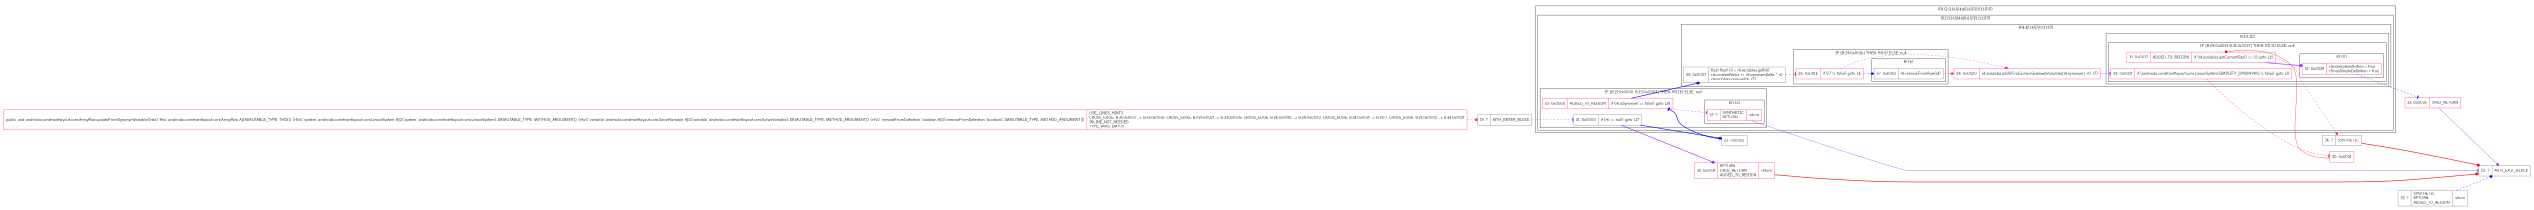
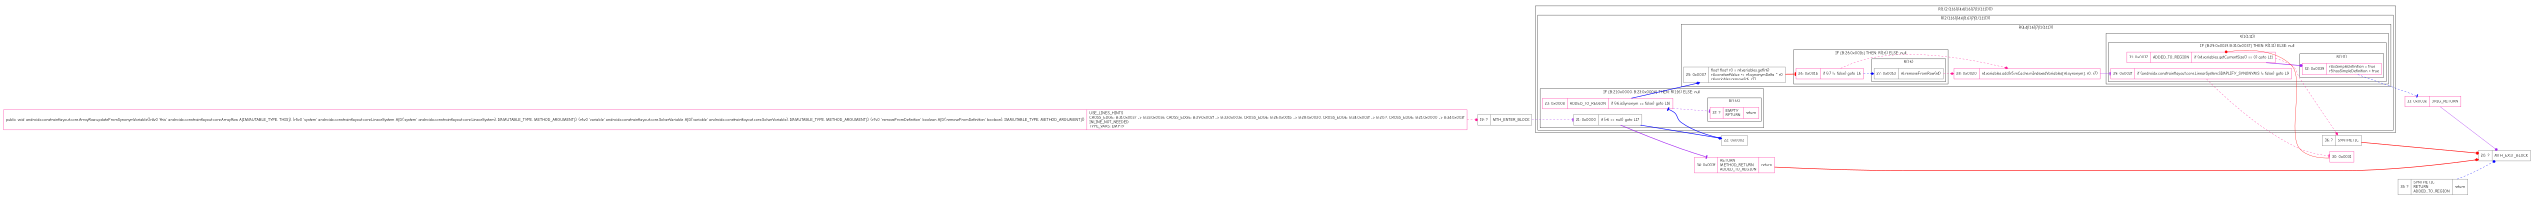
(1790, 74) -> (1790, 74)
(1733, 113) -> (1732, 111)
(2262, 127) -> (2262, 127)
(1666, 143) -> (1663, 142)
(1734, 171) -> (1737, 165)
(2110, 171) -> none
